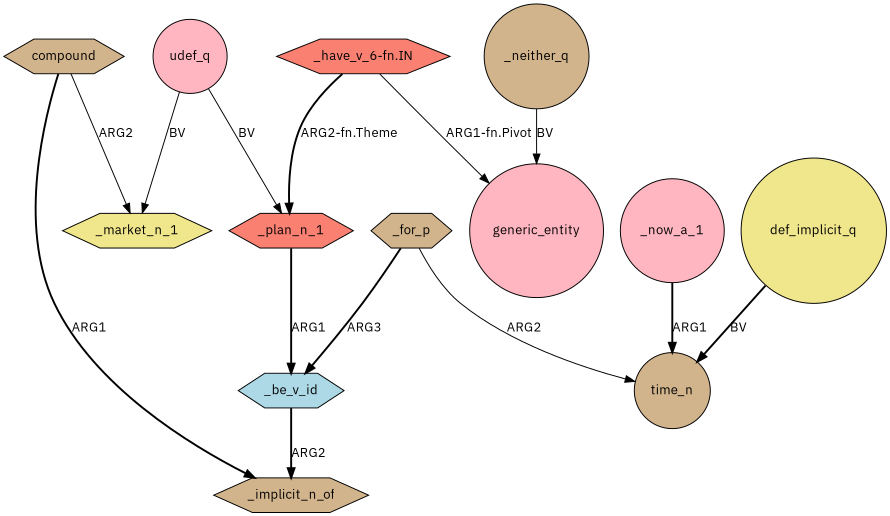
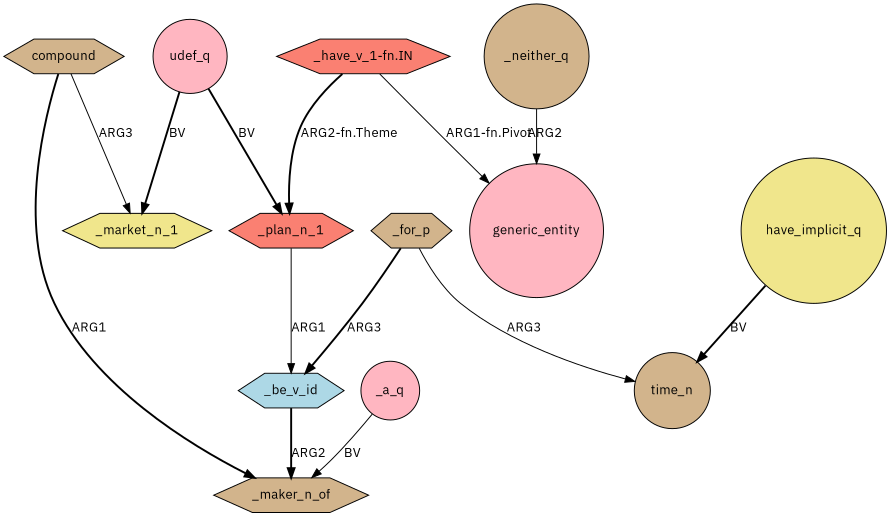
(363, 56) -> (363, 56)
(116, 133) -> (116, 133)
(545, 133) -> (545, 133)
(243, 147) -> (243, 147)
(162, 148) -> (162, 148)
(672, 231) -> none
(814, 231) -> (814, 231)
(291, 306) -> (291, 306)
(525, 328) -> (525, 328)
none -> (390, 391)
(291, 495) -> (291, 495)
